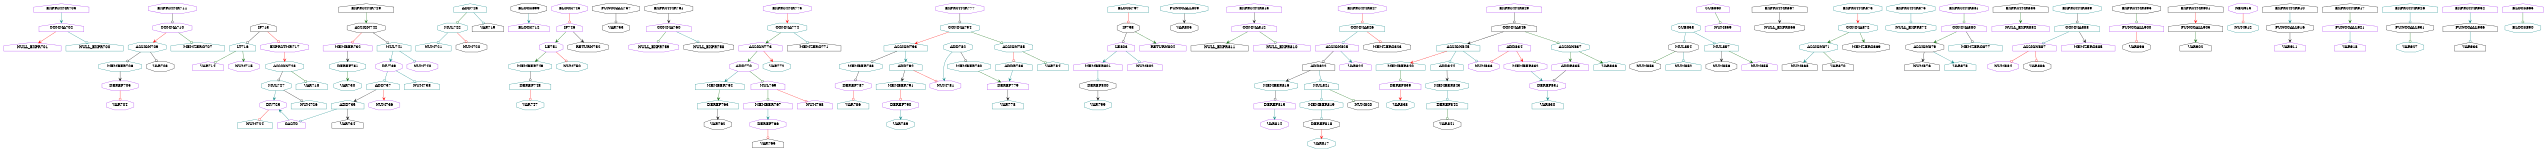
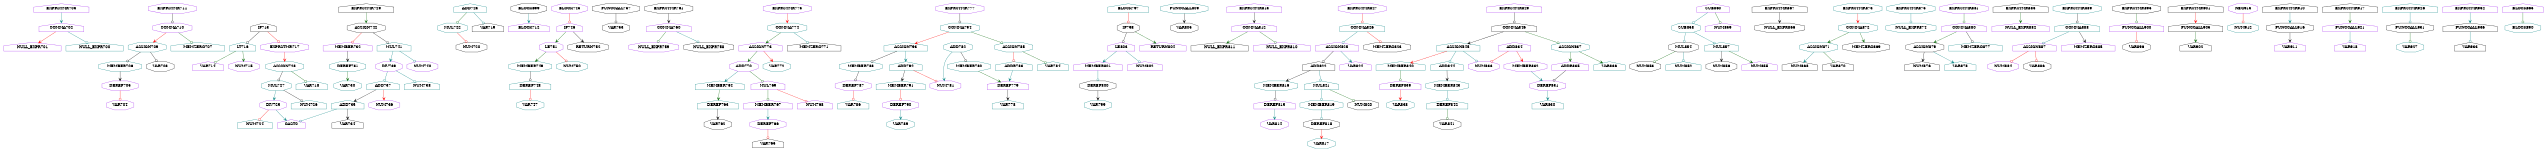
none -> (1701, 17)
(433, 47) -> none
(285, 116) -> (280, 114)
